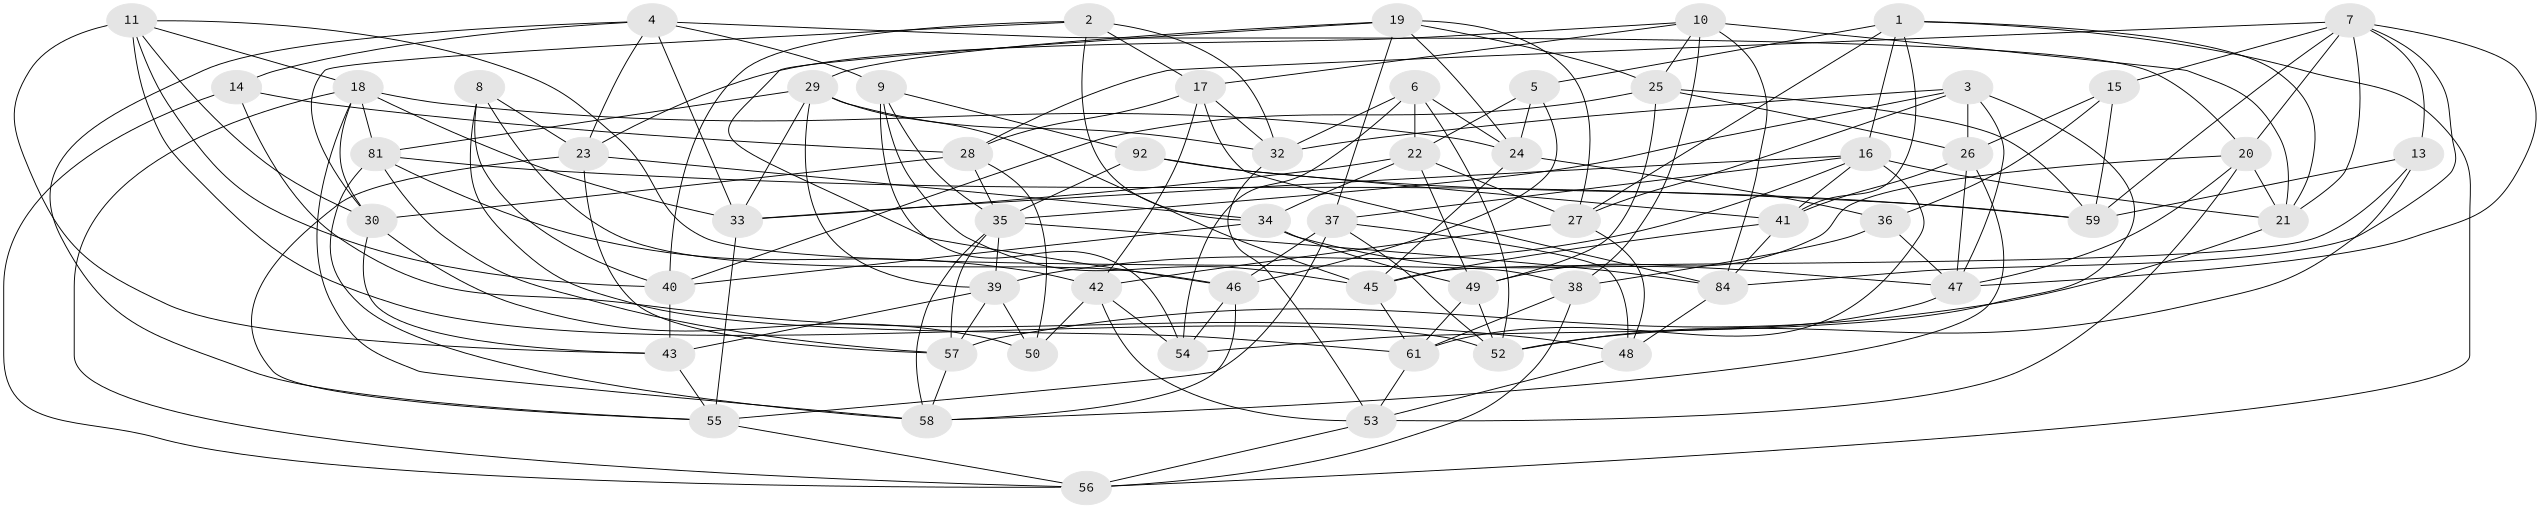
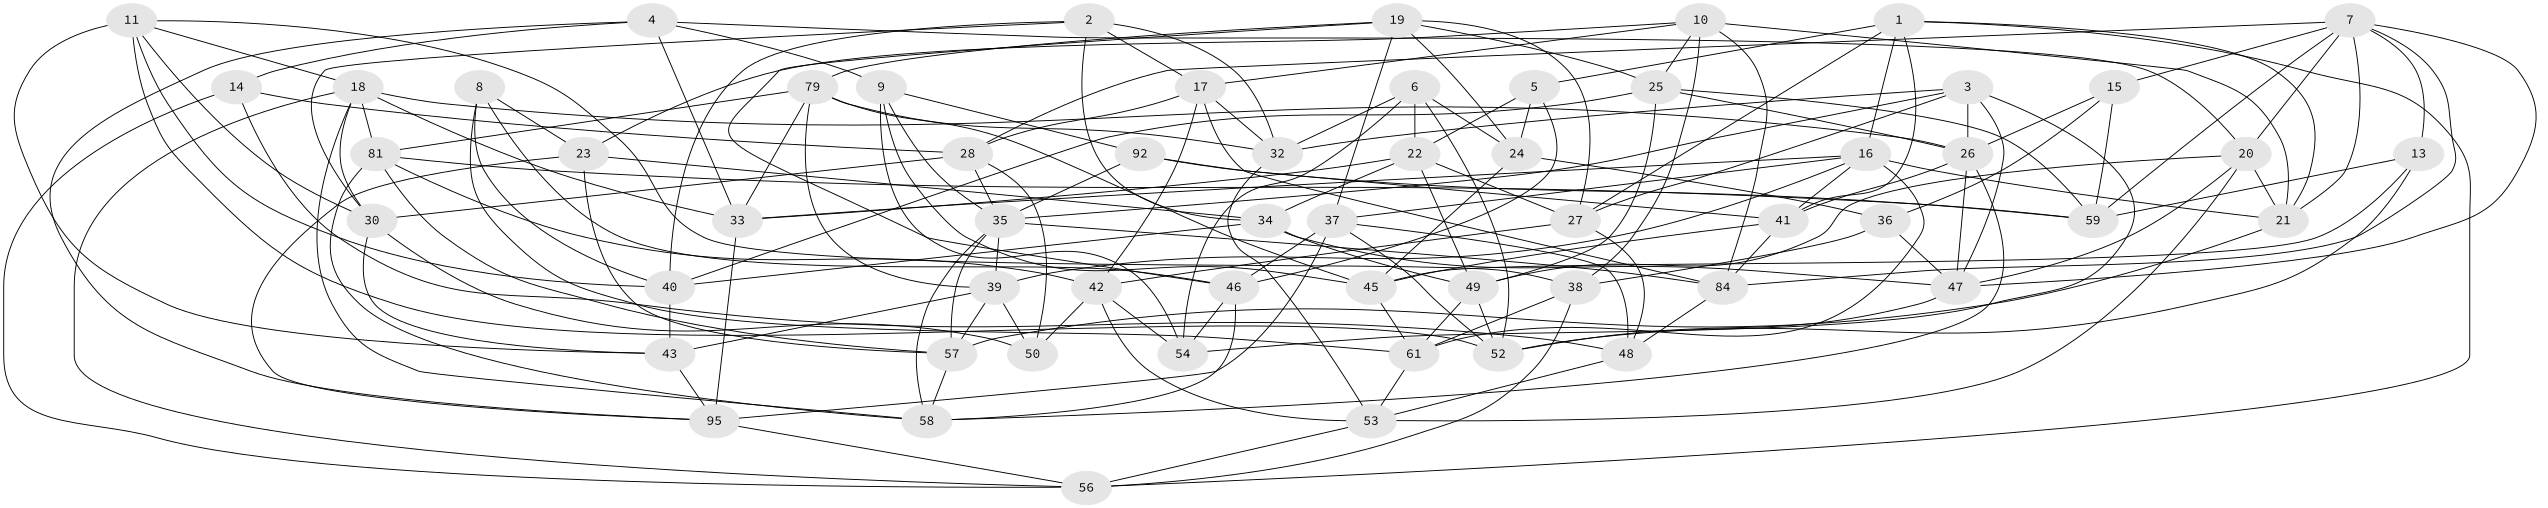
(614, 86) -> none
(813, 87) -> (813, 87)
(966, 116) -> (1164, 115)
(714, 421) -> (714, 421)
